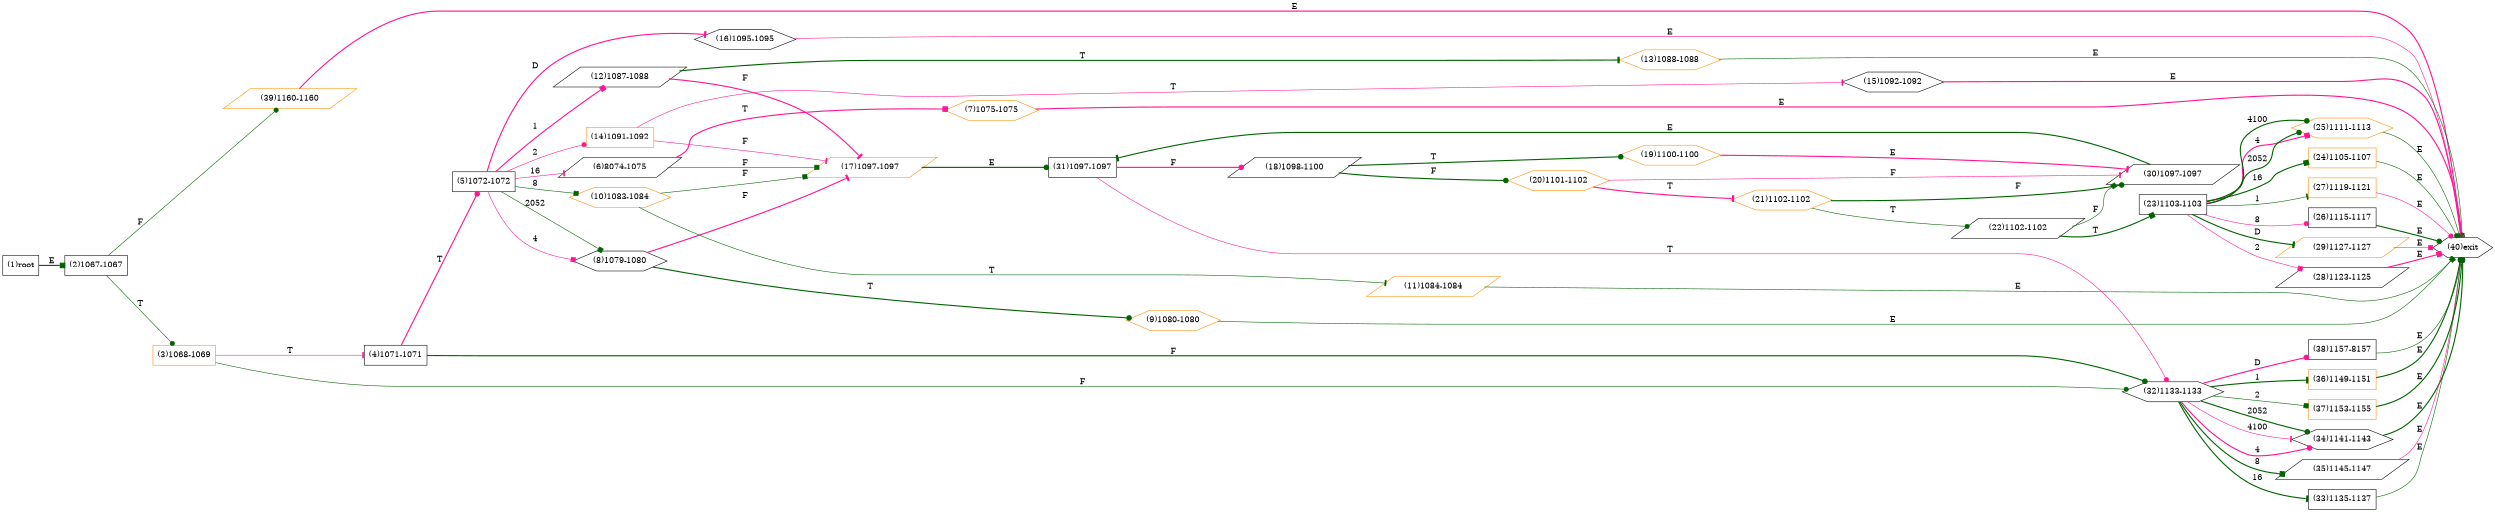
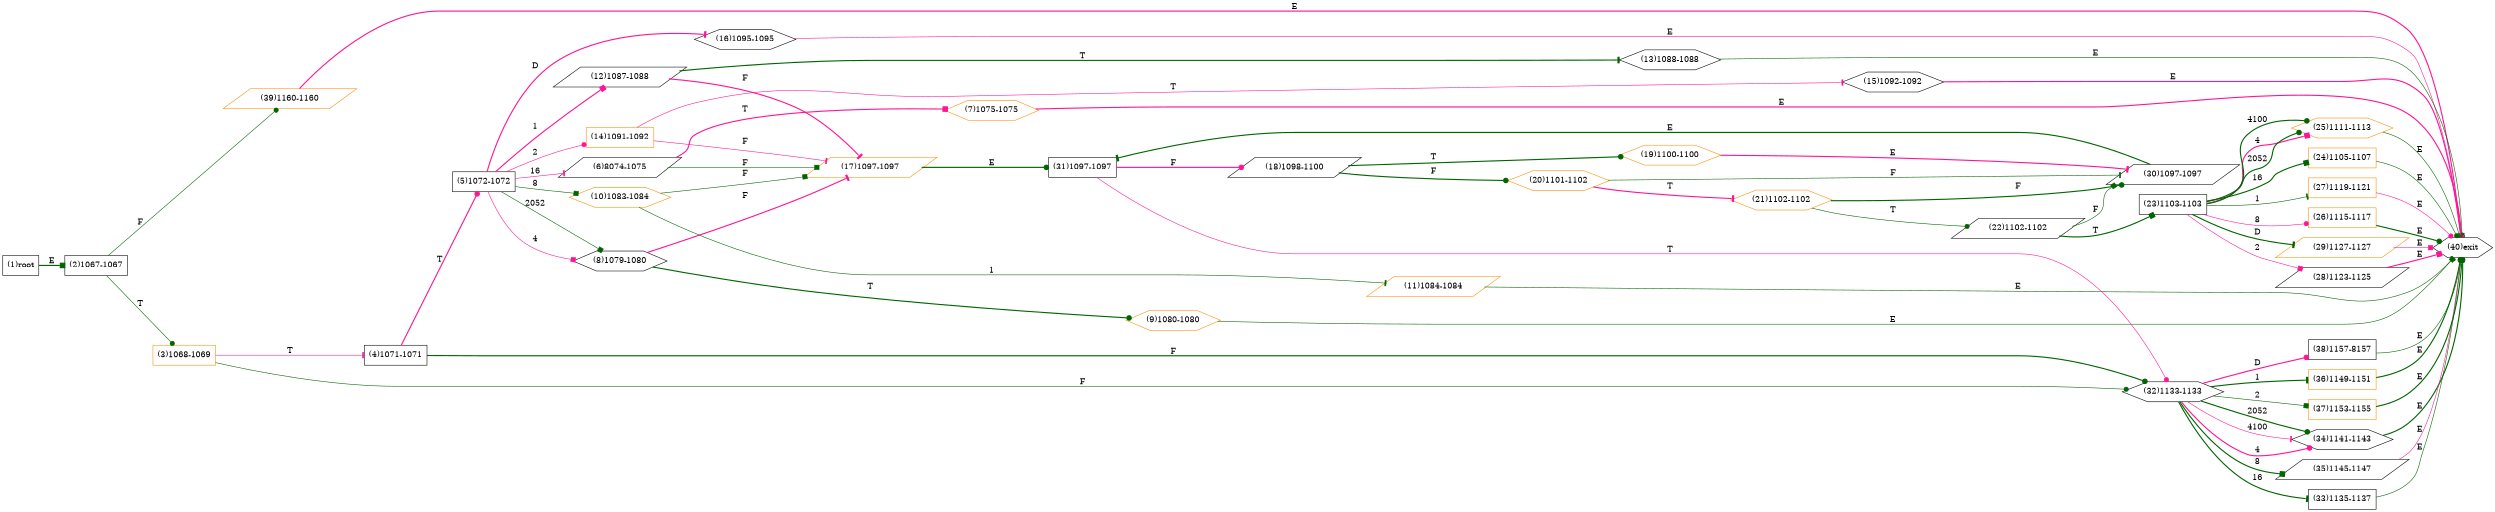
(1670, 60) -> (1670, 60)
(1863, 178) -> (1863, 178)
(2342, 218) -> (2342, 218)
(992, 271) -> (992, 271)
